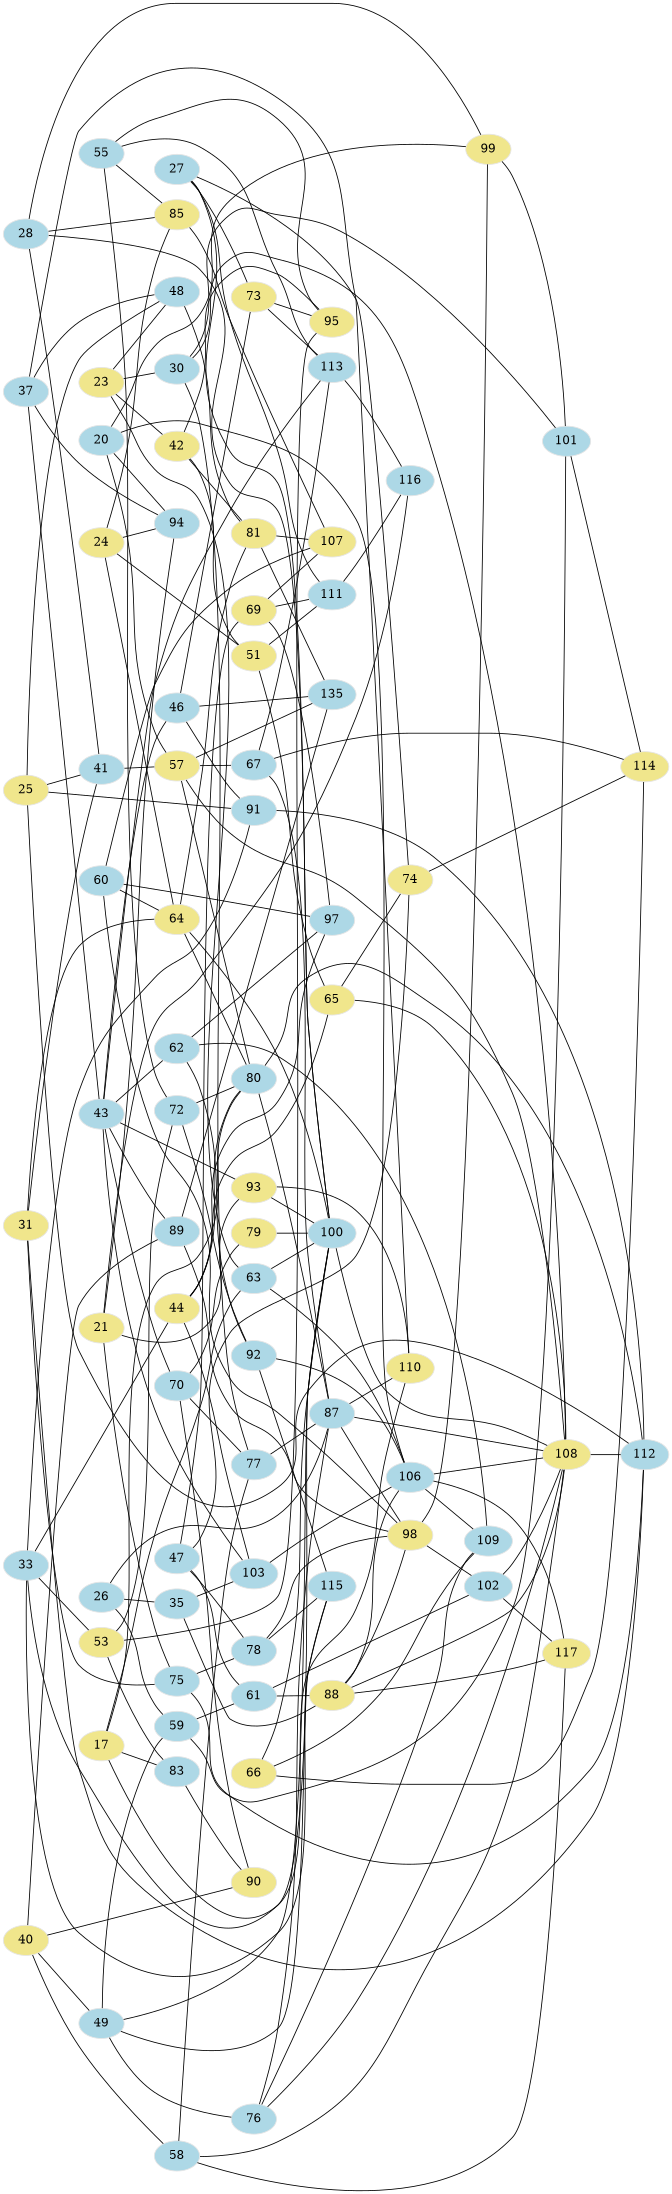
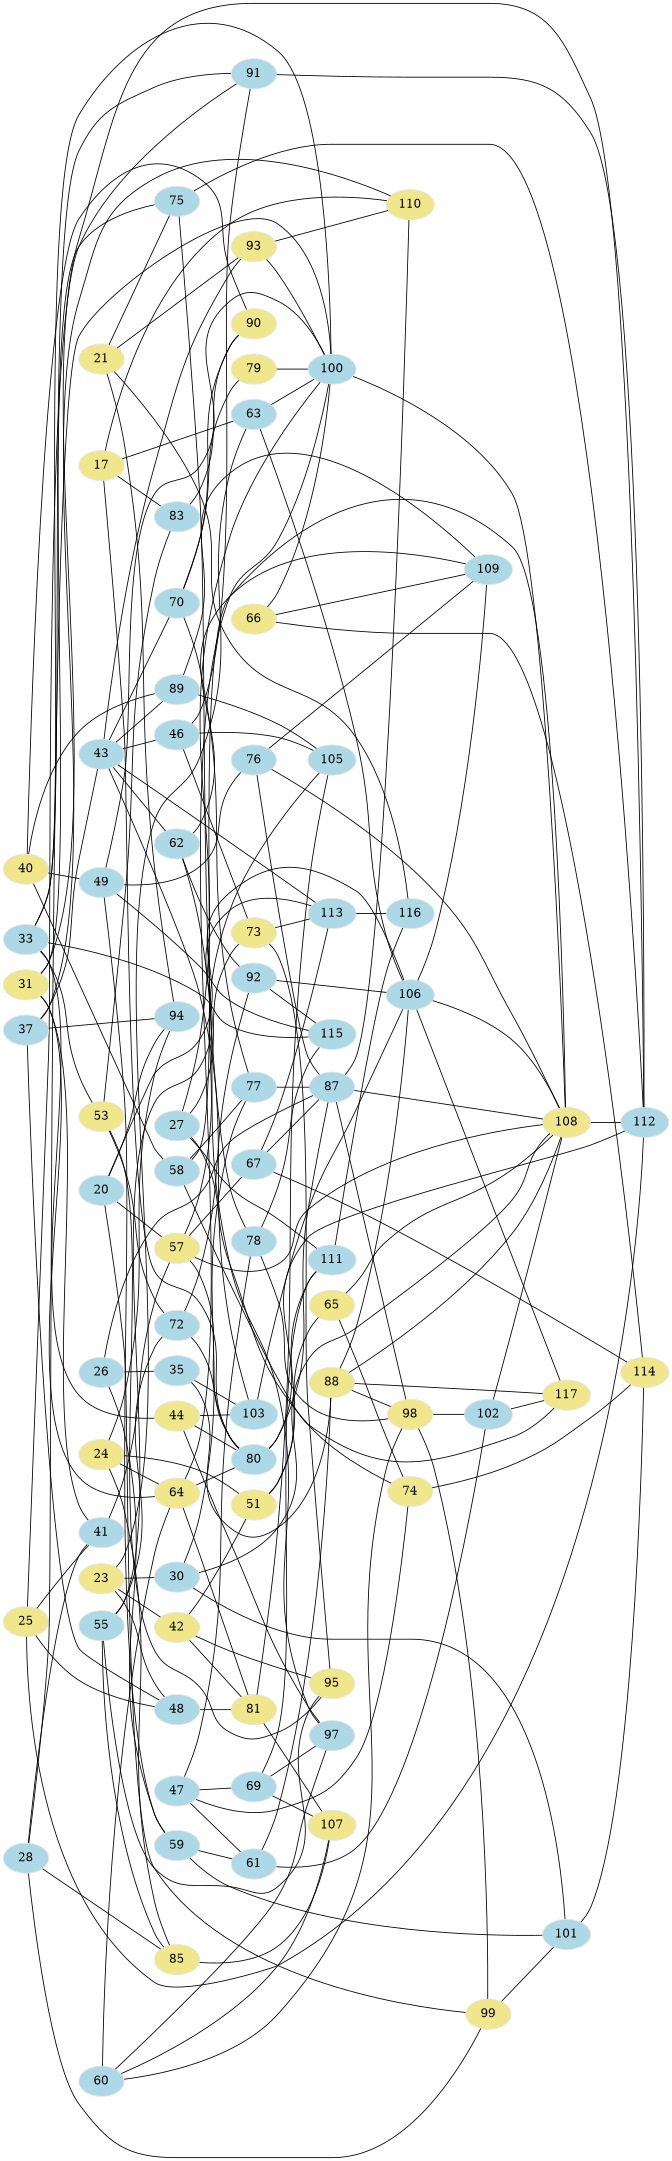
(254, 611) -> (254, 1787)
(332, 695) -> (332, 760)
(247, 1150) -> none
(245, 1421) -> (259, 458)
